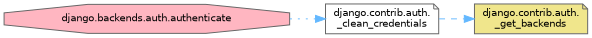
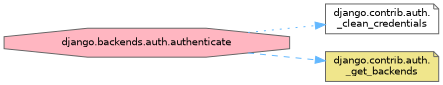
(452, 19) -> (282, 56)
